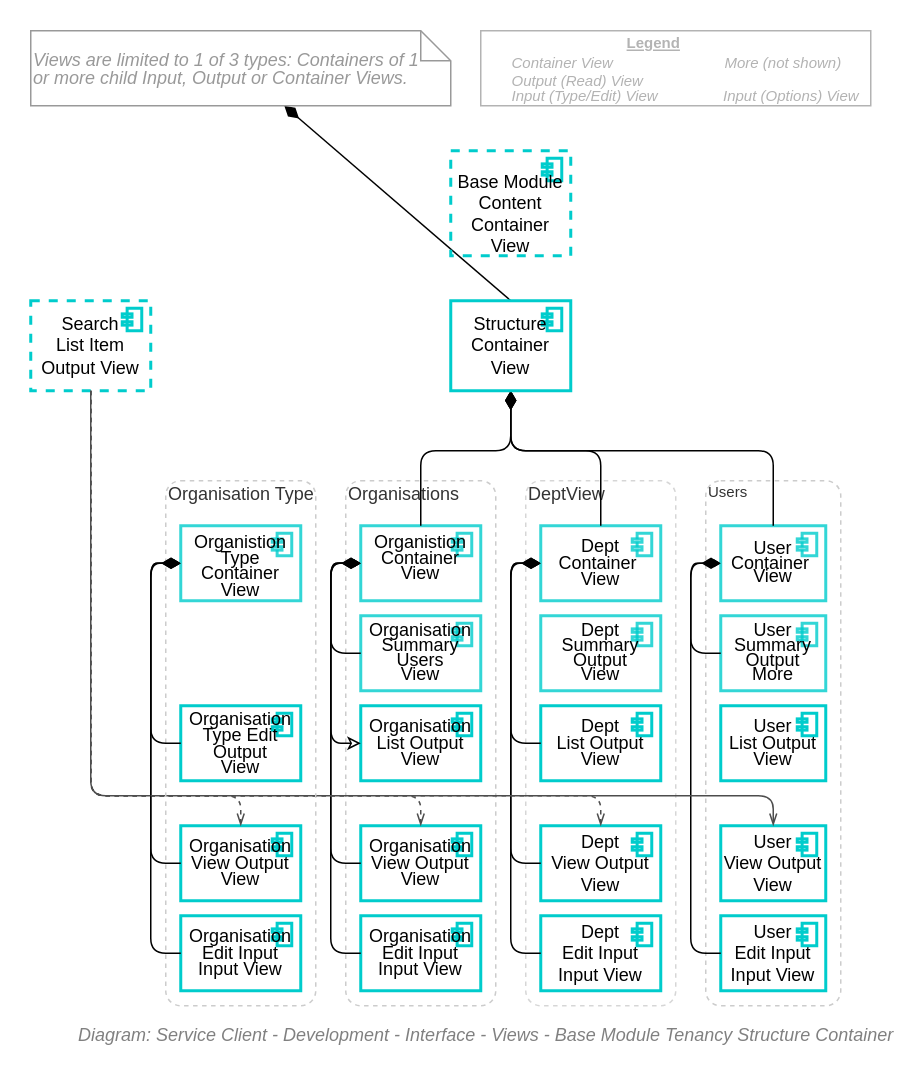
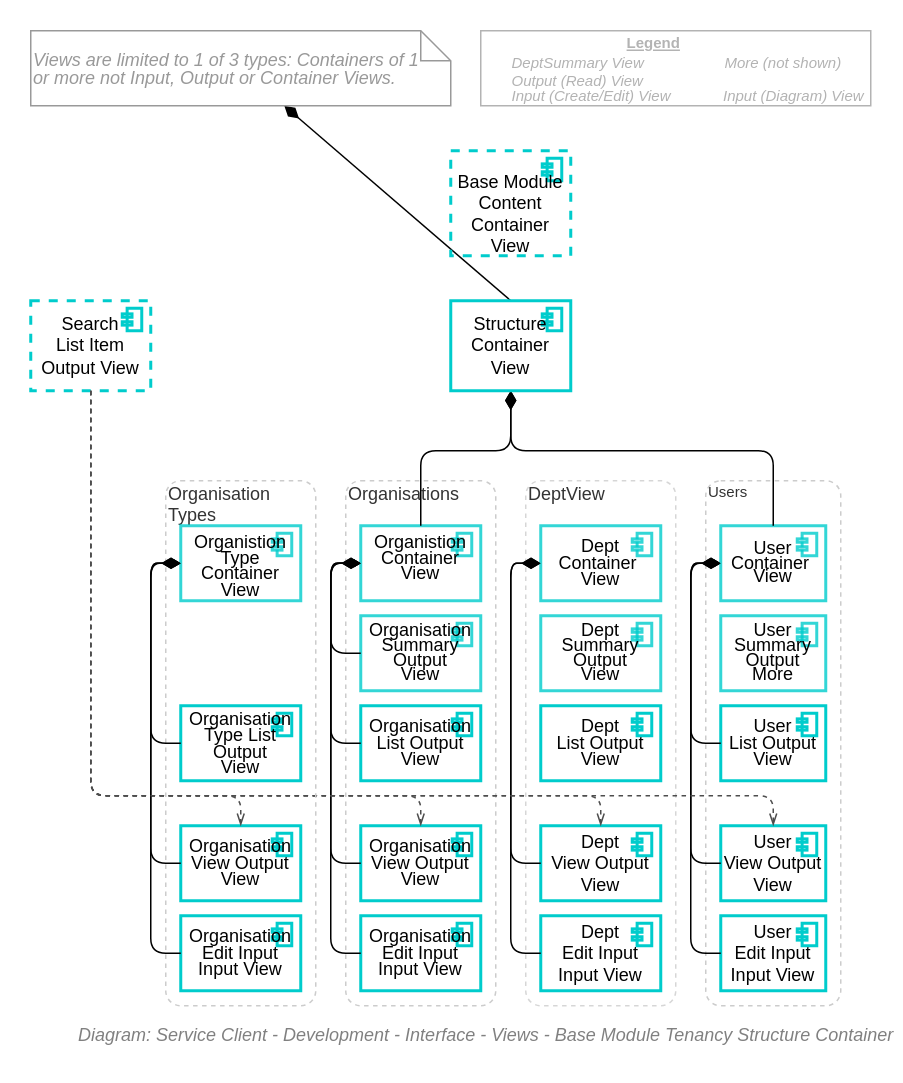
(565, 62) -> (576, 62)
(236, 68) -> (236, 68)
(594, 95) -> (594, 95)
(797, 95) -> (797, 95)
(601, 489) -> none
(242, 505) -> (242, 505)
(421, 653) -> (421, 653)
(707, 653) -> none
(241, 743) -> (241, 743)
(342, 743) -> (342, 743)
(526, 743) -> none
none -> (706, 743)
(693, 796) -> (693, 796)
none -> (706, 863)
